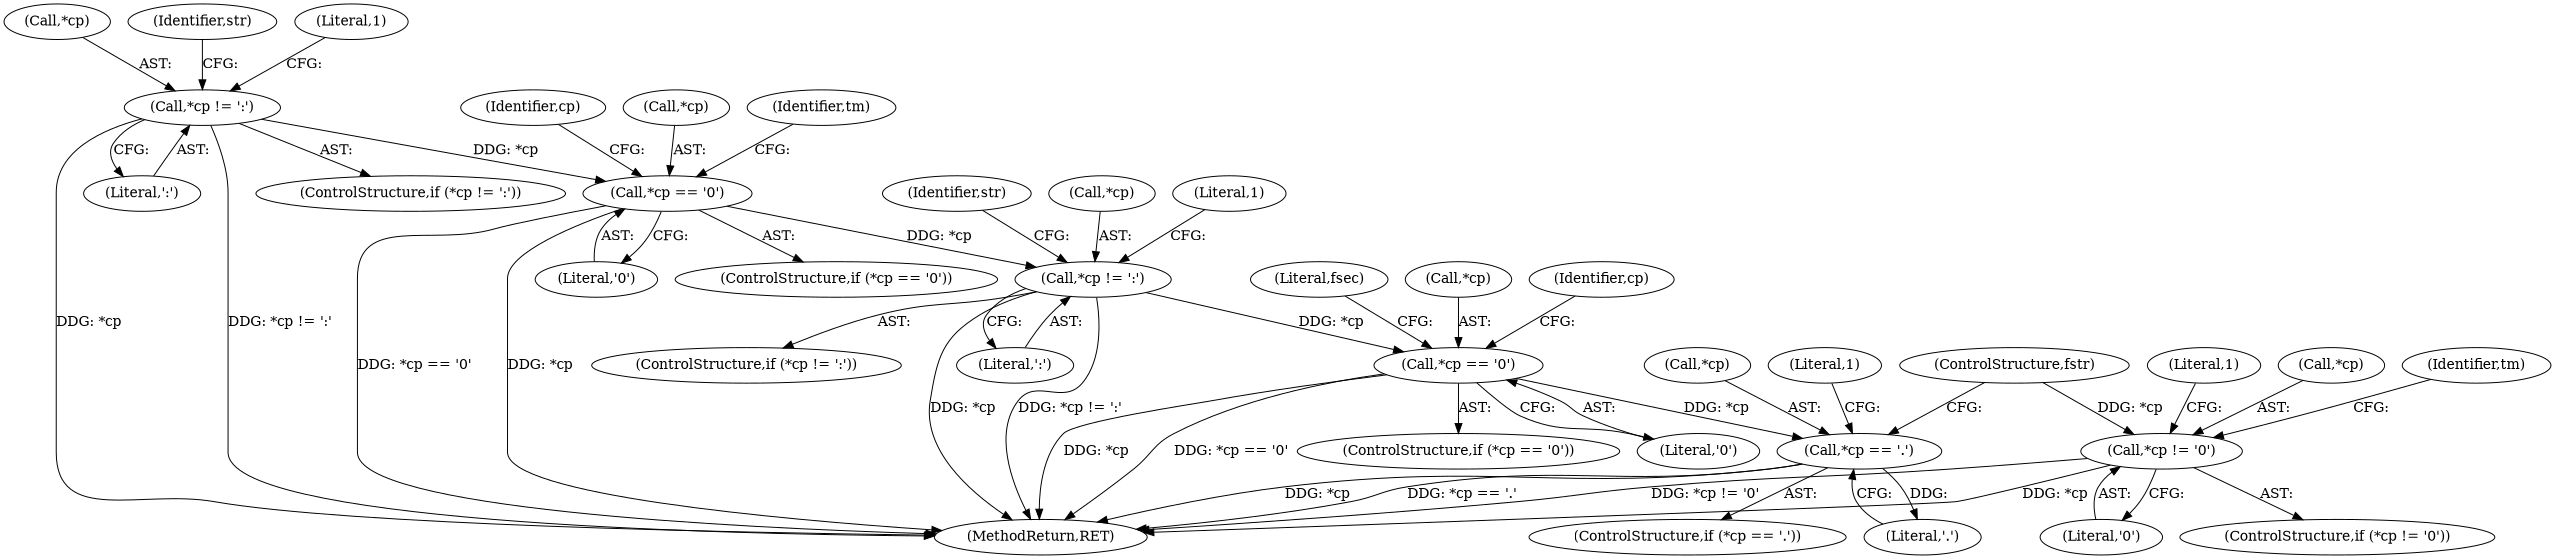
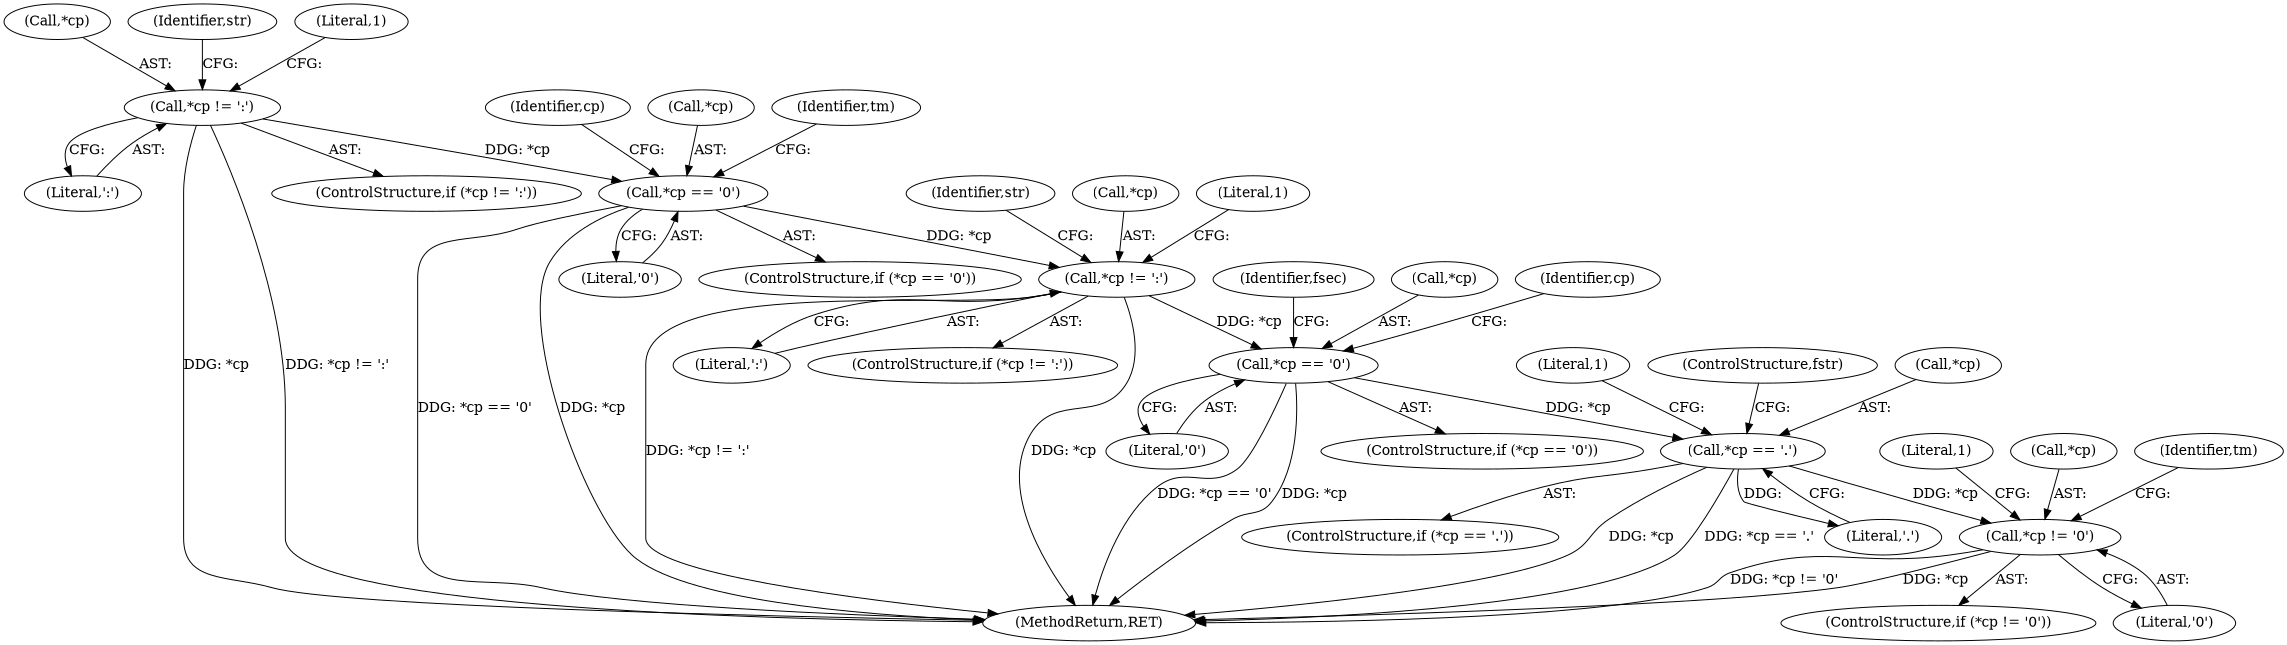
(1319, 279) -> (1294, 279)
(2084, 406) -> (1885, 494)
